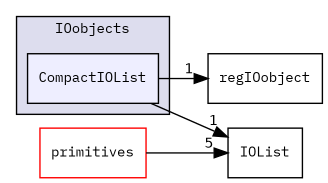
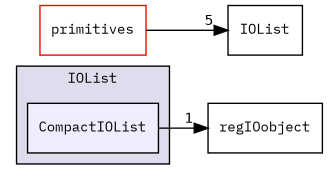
(93, 30) -> (93, 79)
(183, 117) -> none
